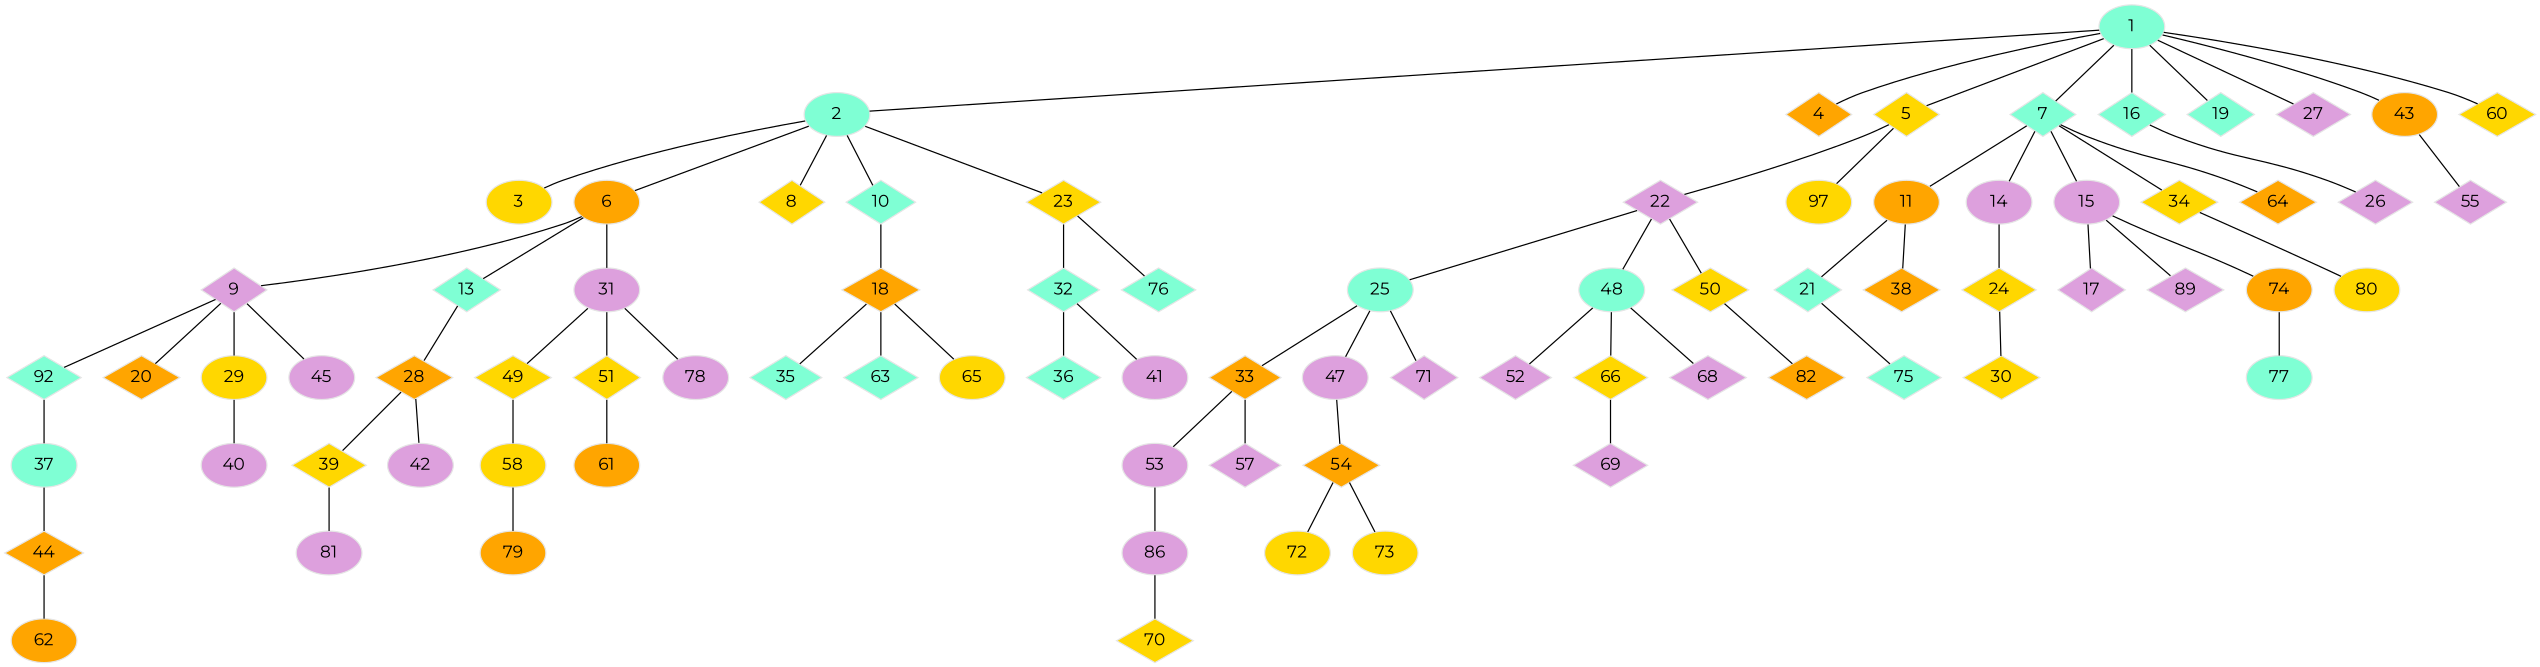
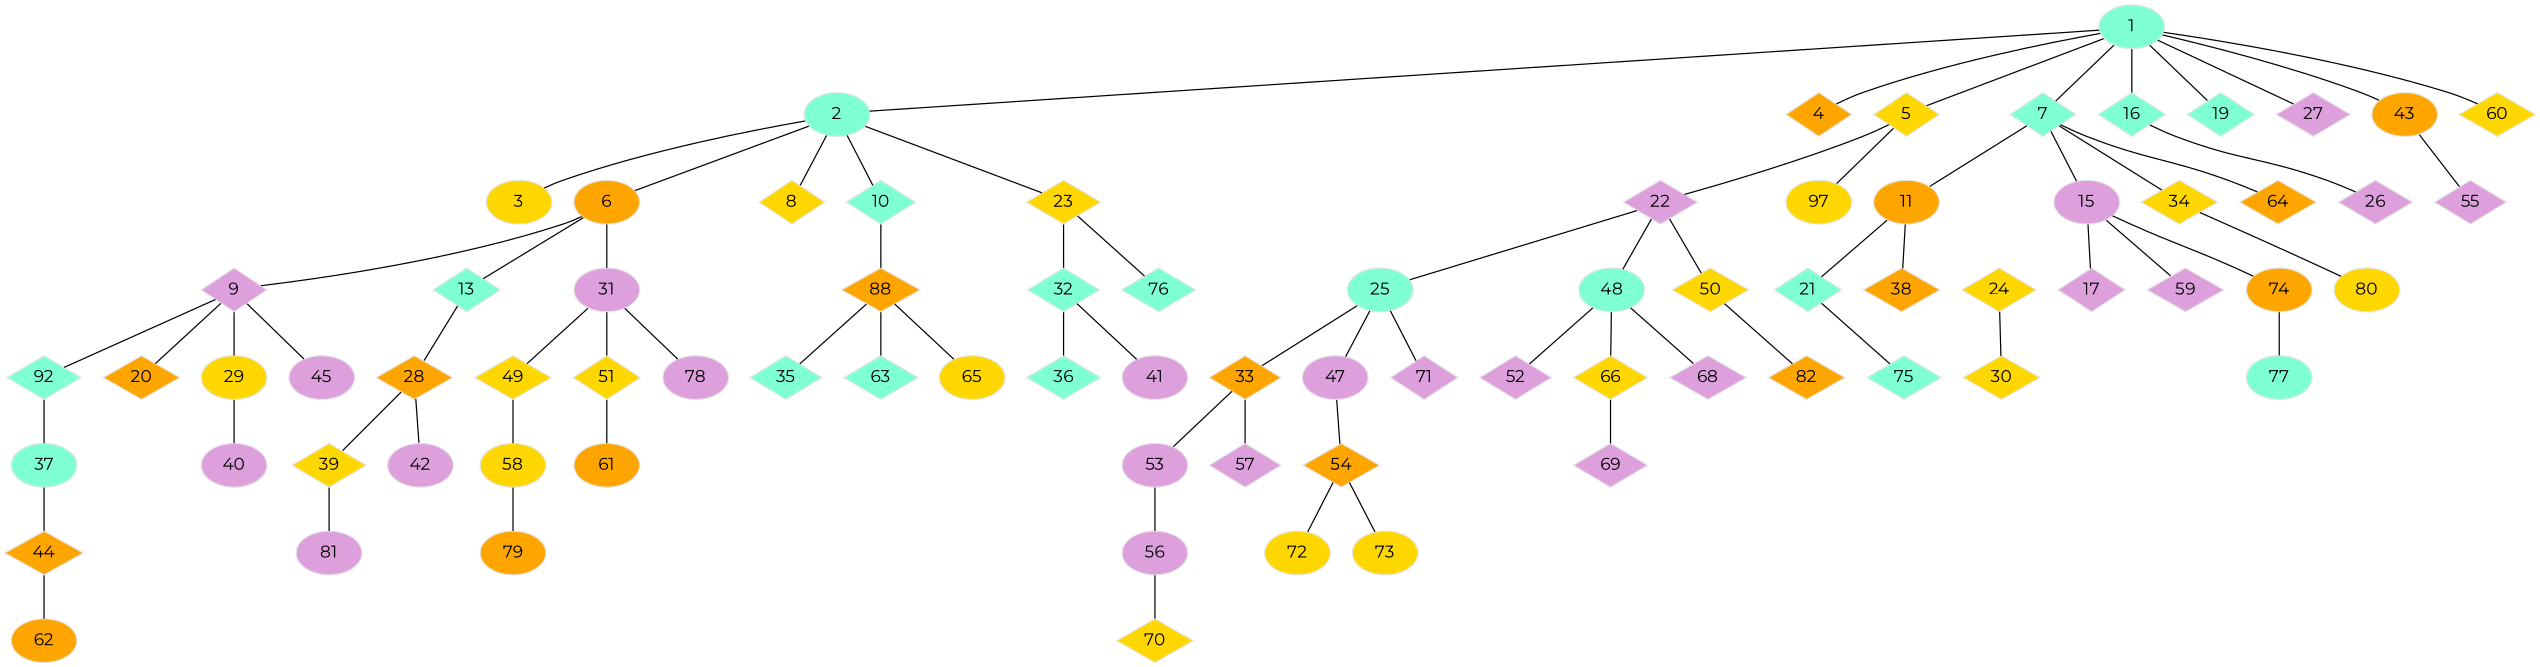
(1999, 202) -> none
(881, 290) -> (881, 290)
(2185, 290) -> (2185, 290)
(1155, 553) -> (1155, 553)
